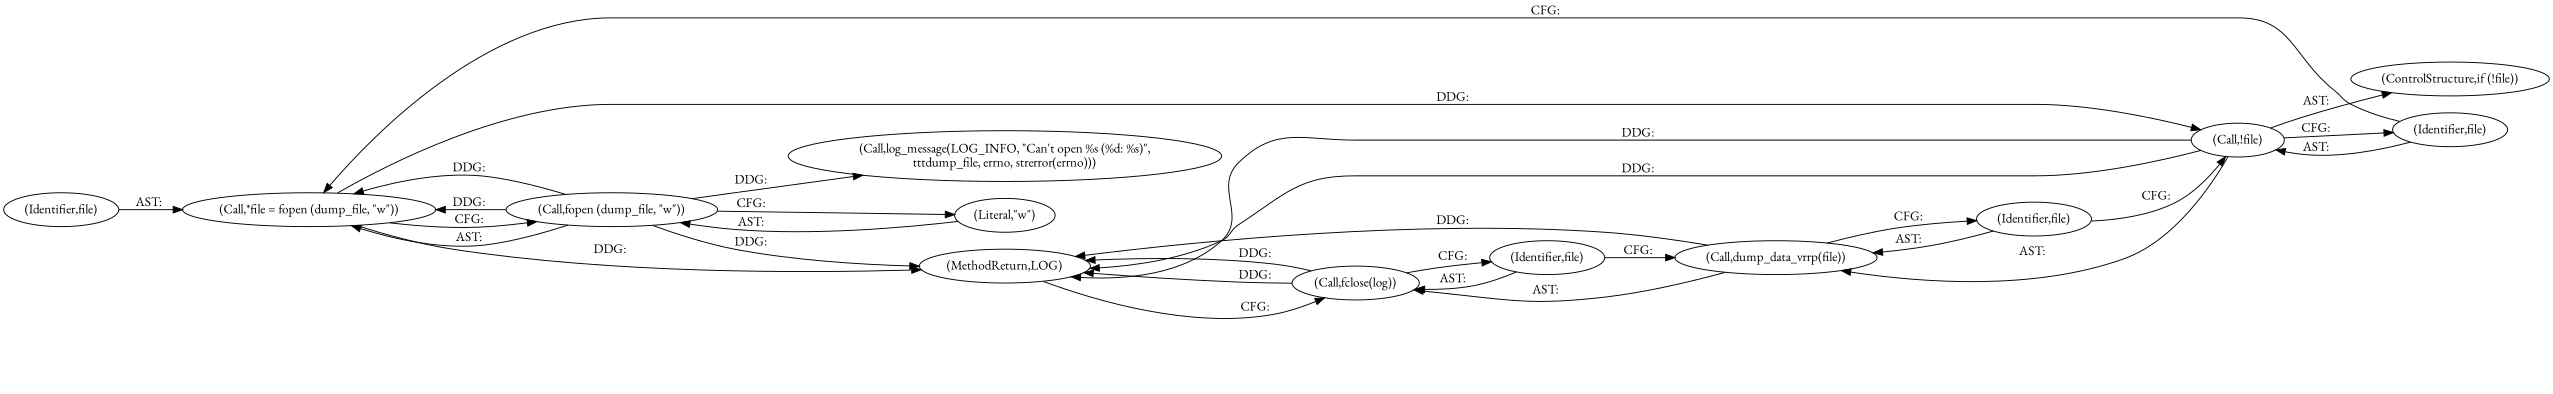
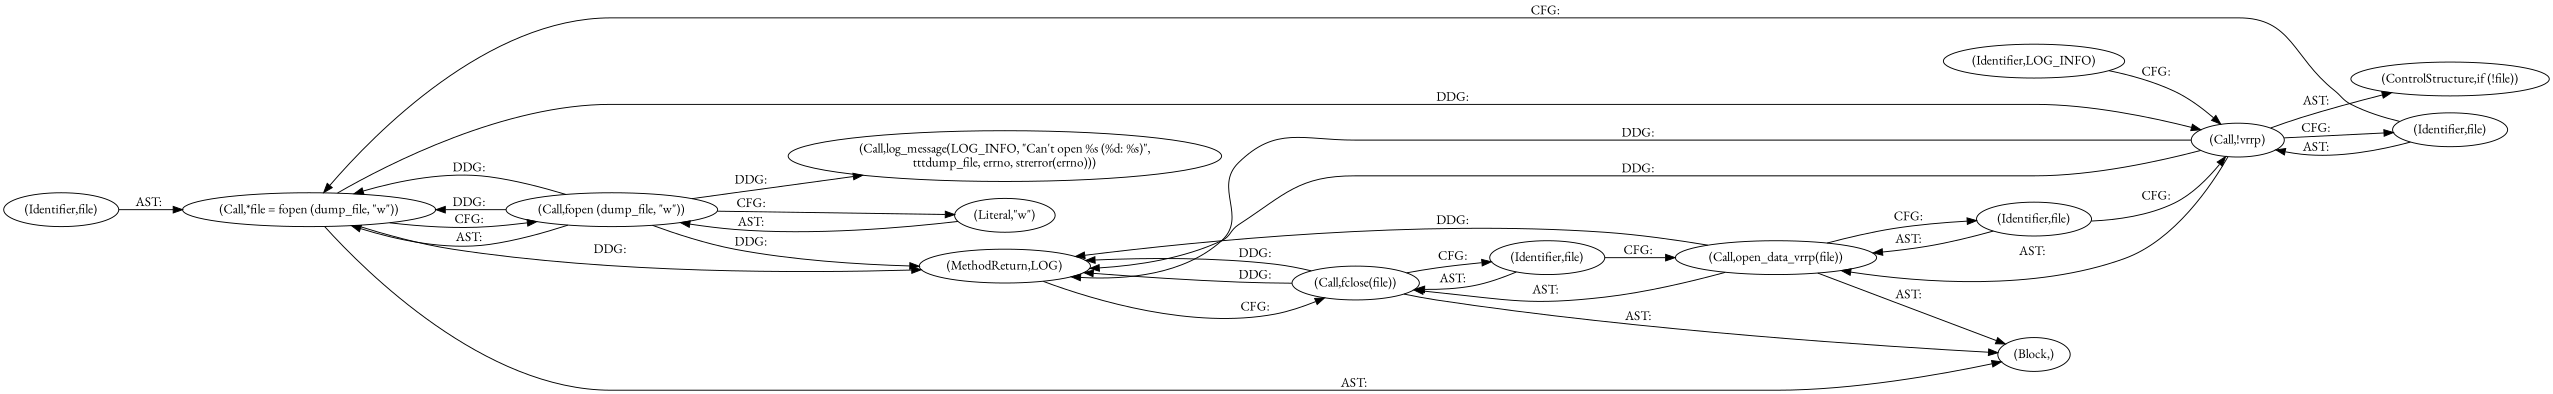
none -> (2034, 61)
(2238, 140) -> (2238, 140)
(1776, 258) -> (1776, 258)
(1356, 283) -> (1356, 283)
none -> (2034, 354)
